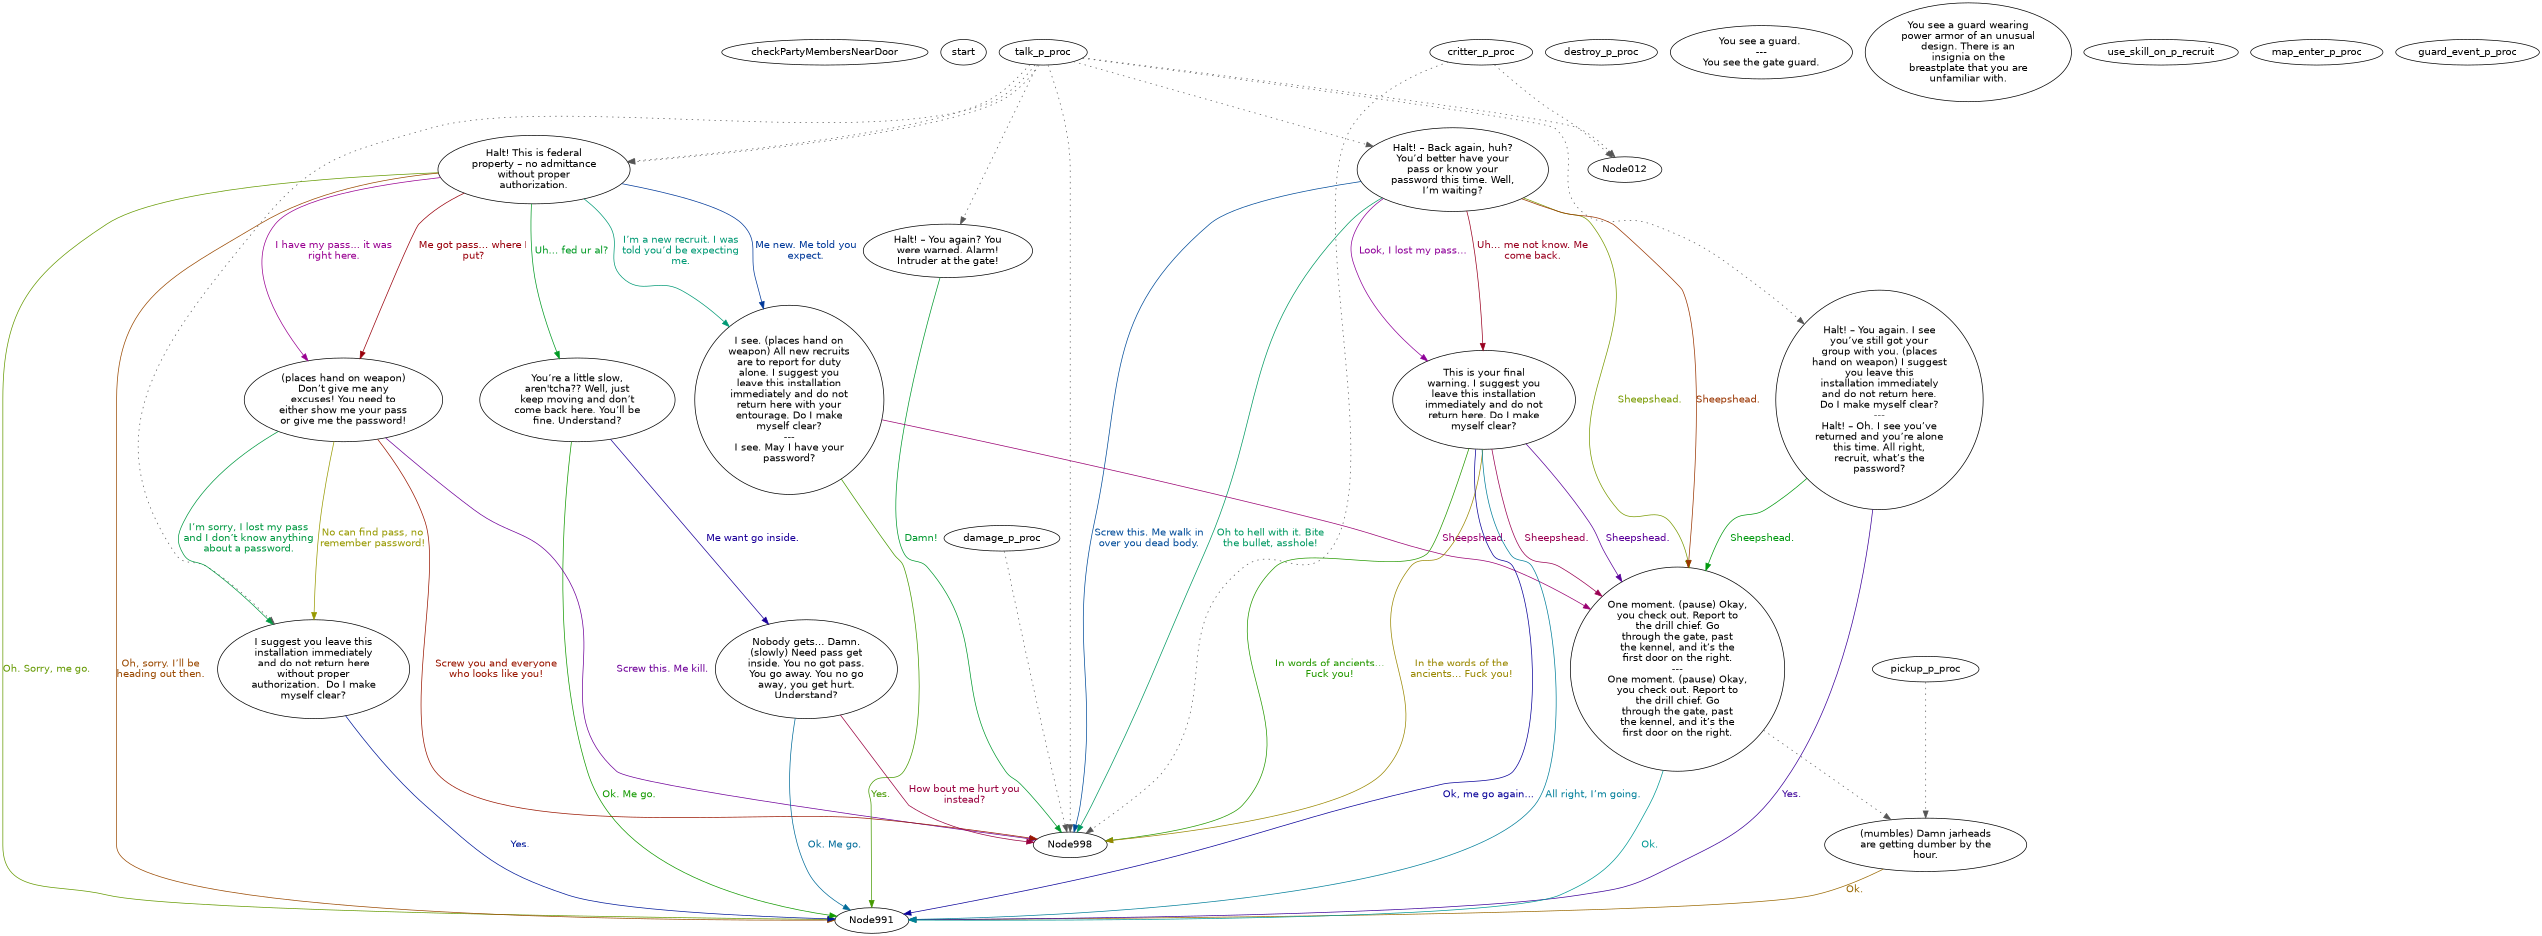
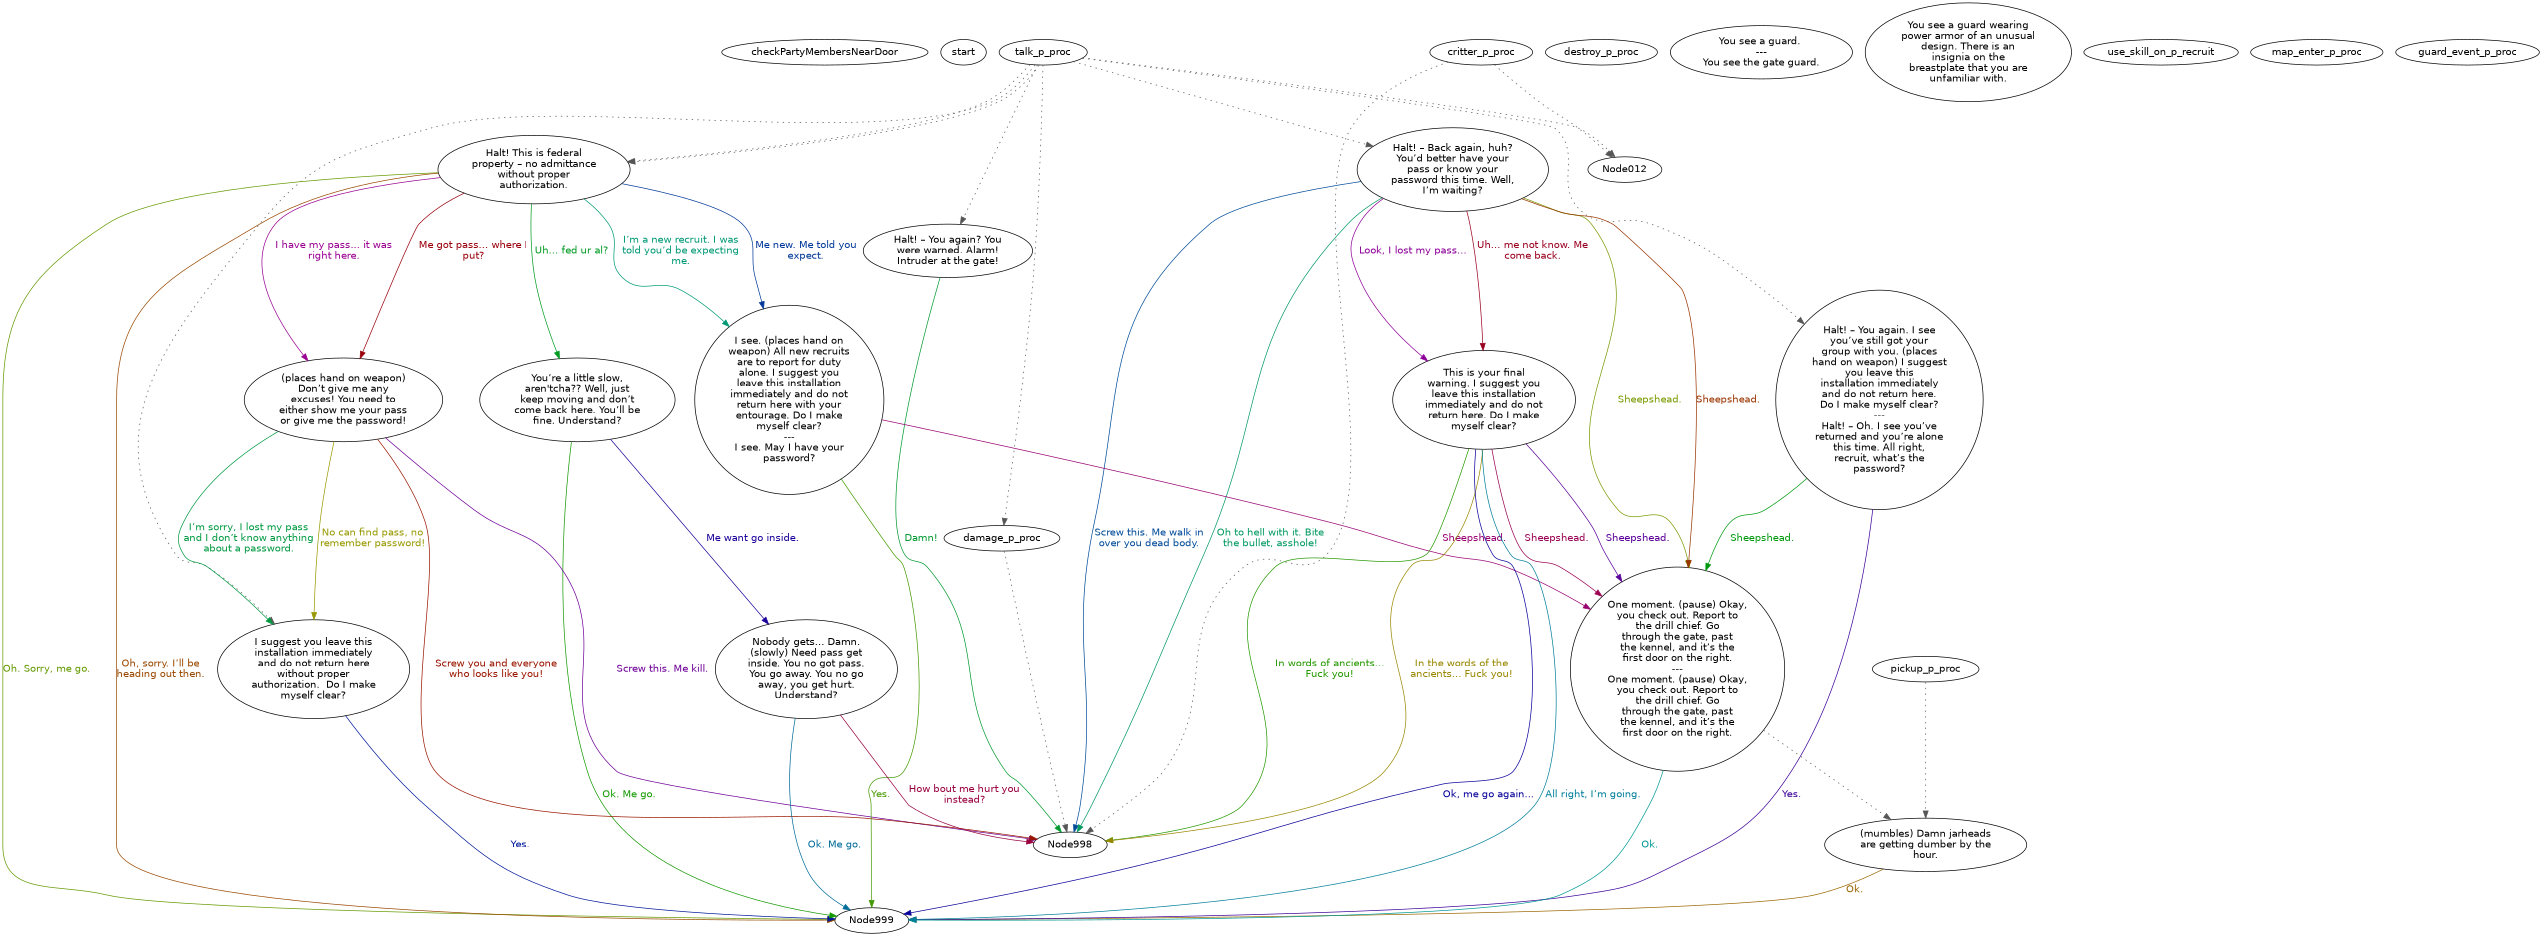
(1070, 444) -> (1032, 292)
(872, 921) -> (872, 921)
